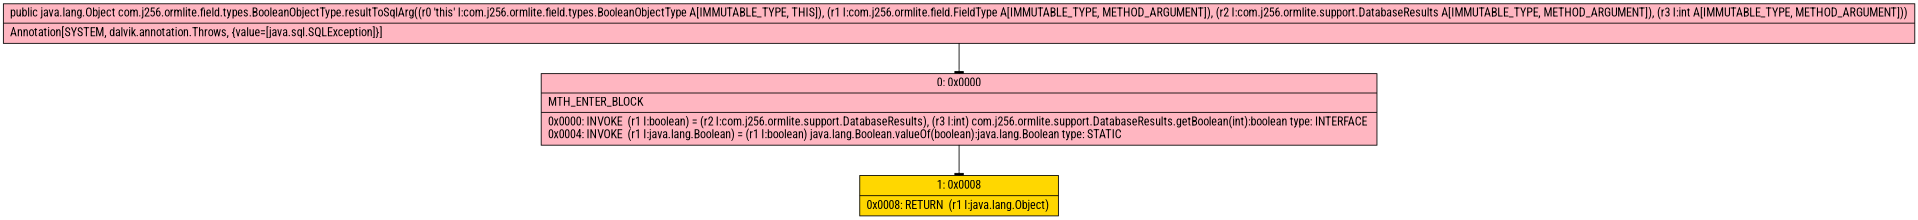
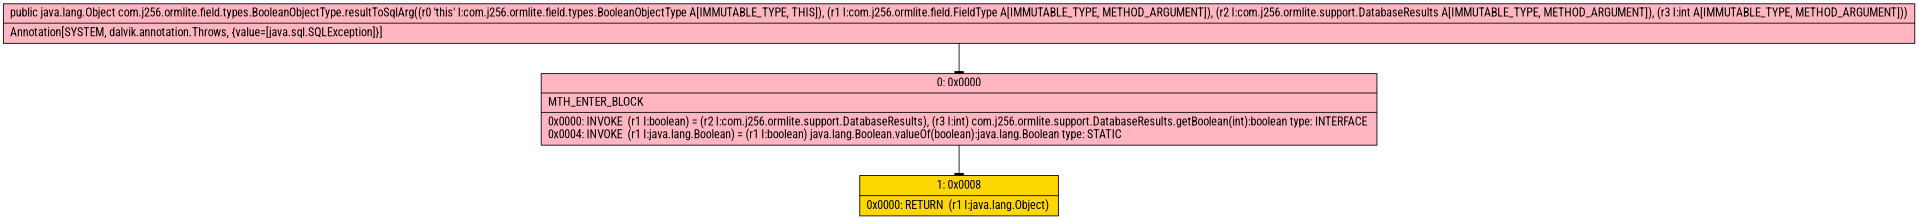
(959, 205) -> (959, 205)
